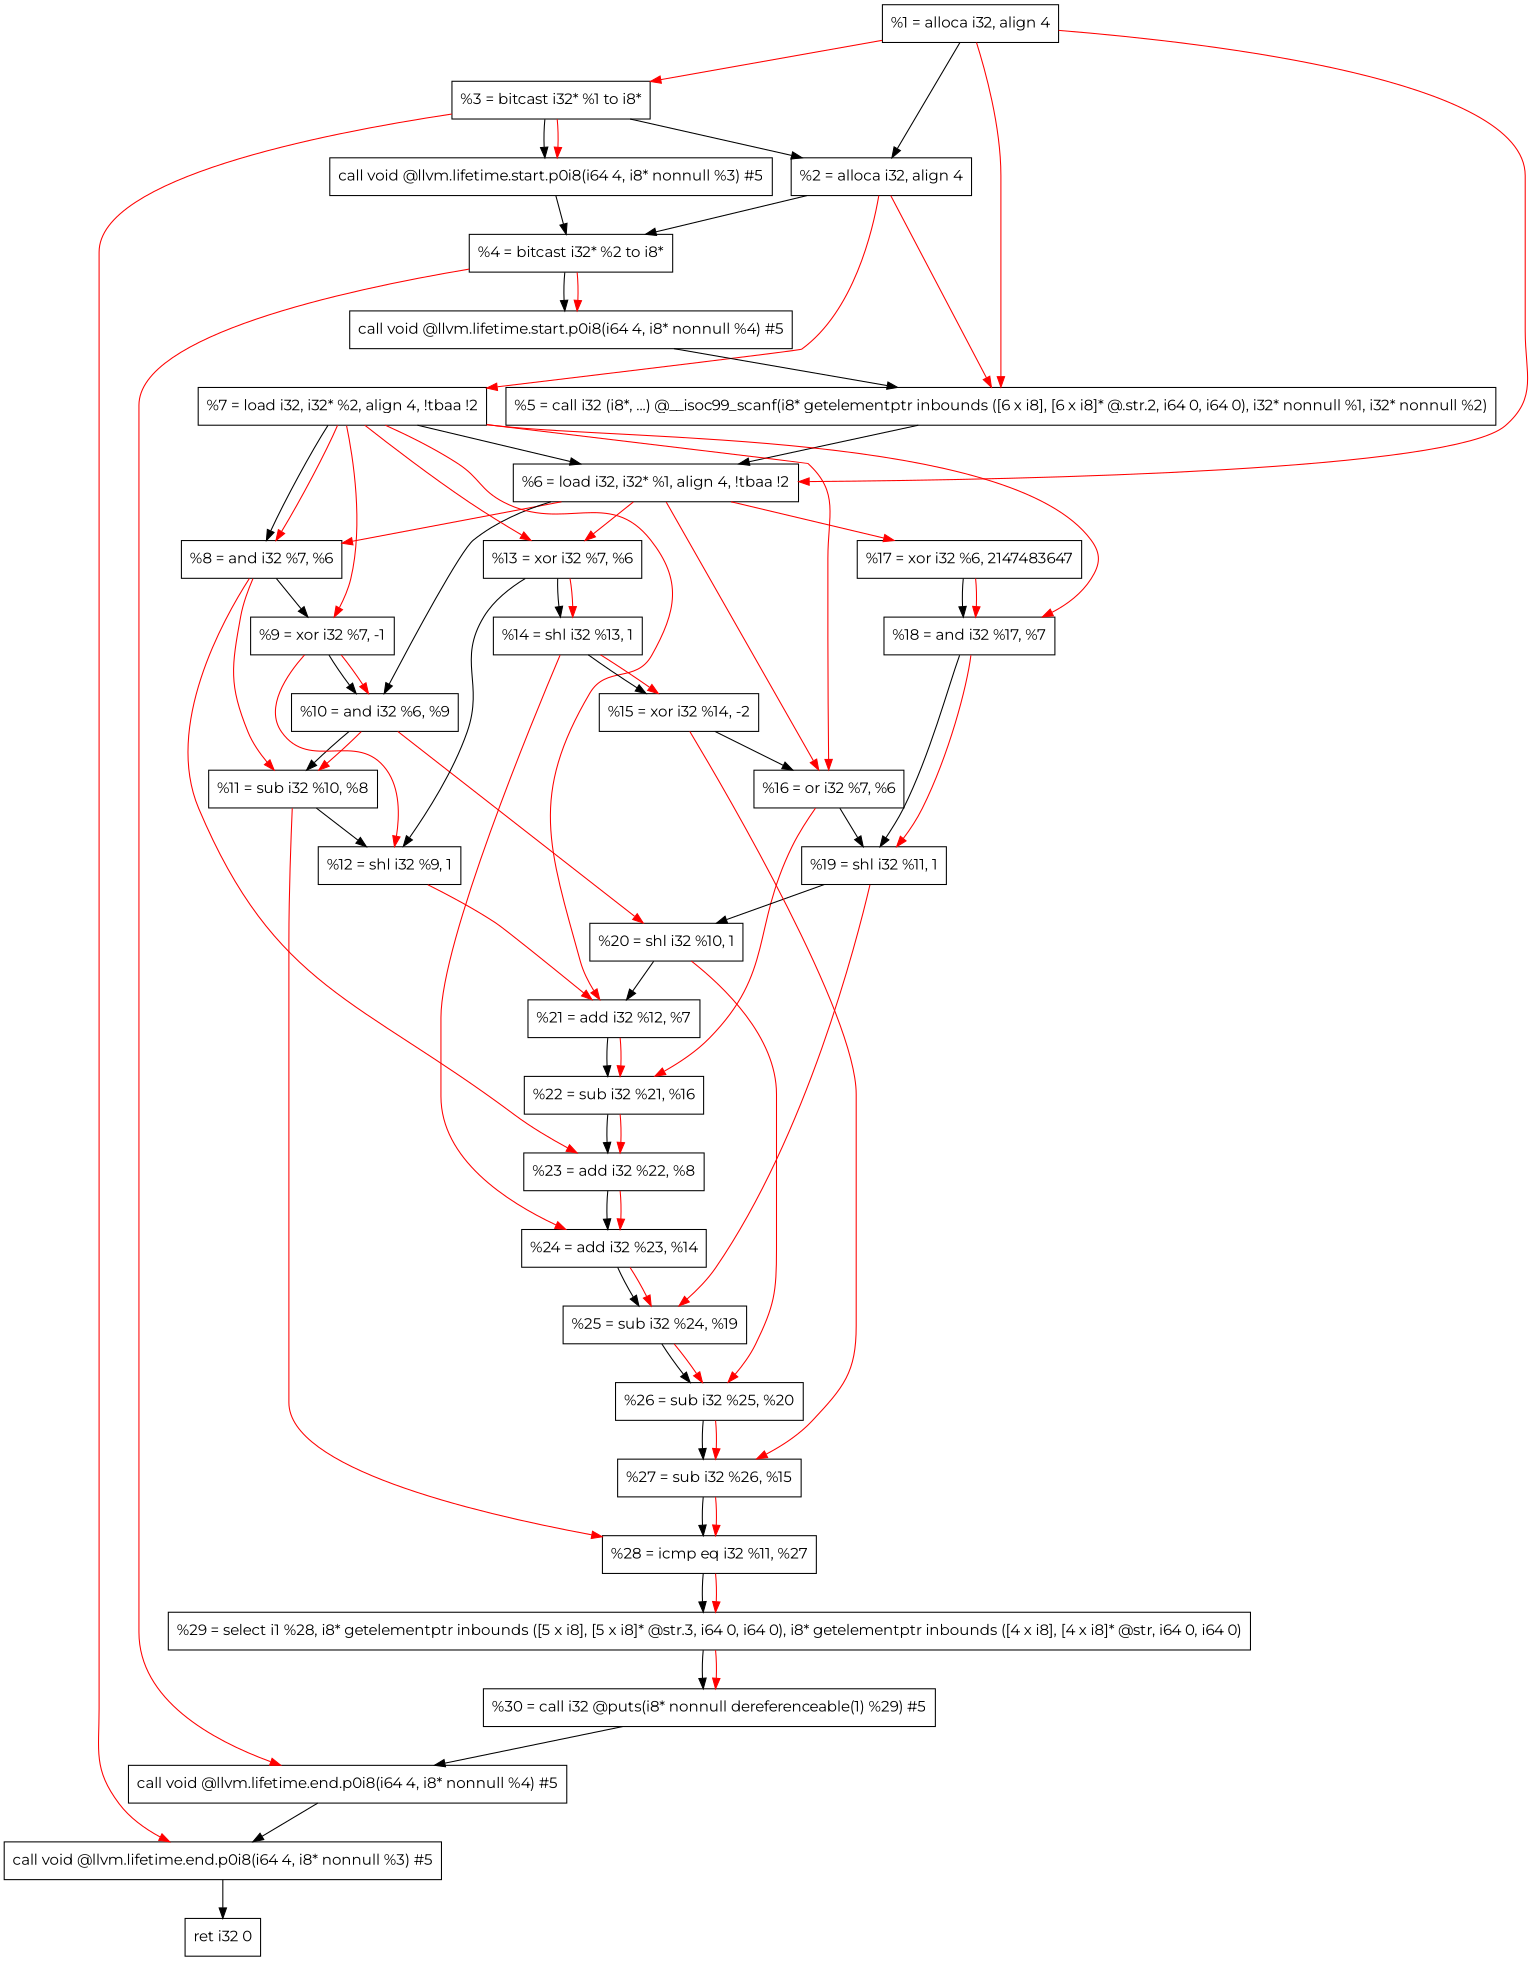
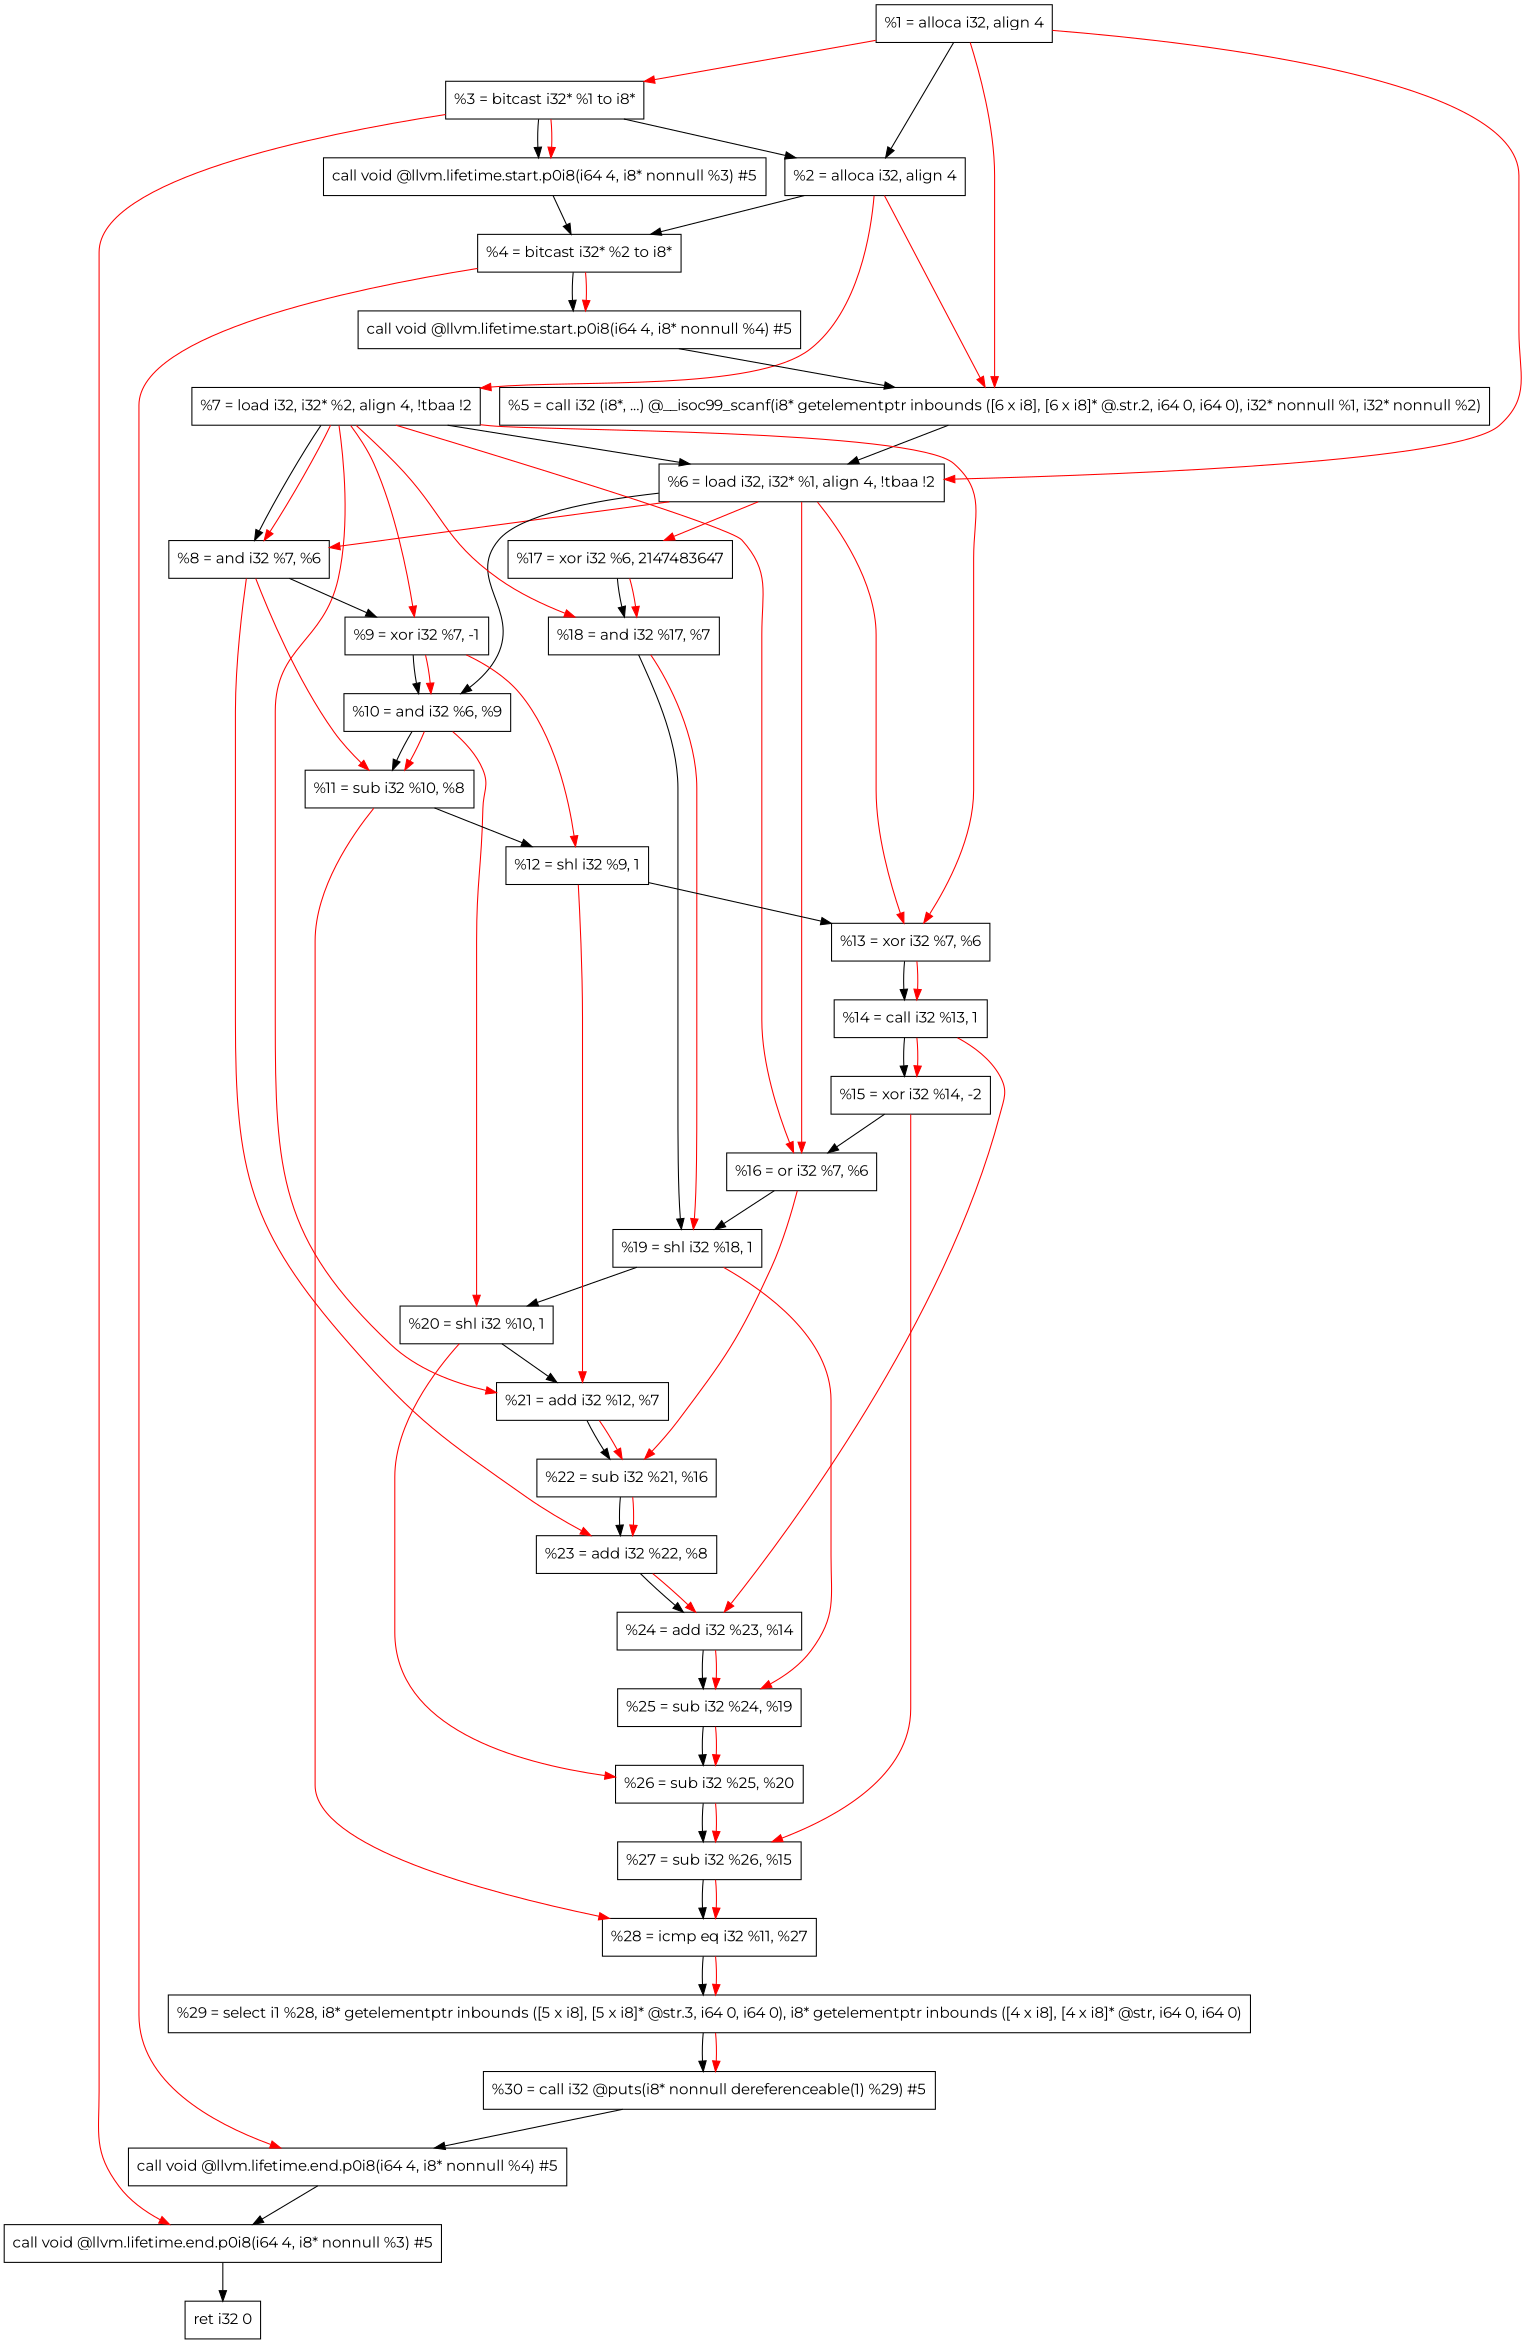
(568, 636) -> (911, 1019)
(473, 705) -> (735, 902)
(874, 866) -> (687, 1248)
